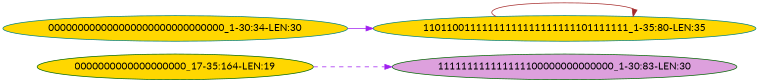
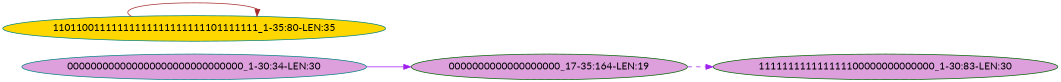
(175, 28) -> (194, 67)
(357, 28) -> (385, 67)
(175, 67) -> (549, 67)
